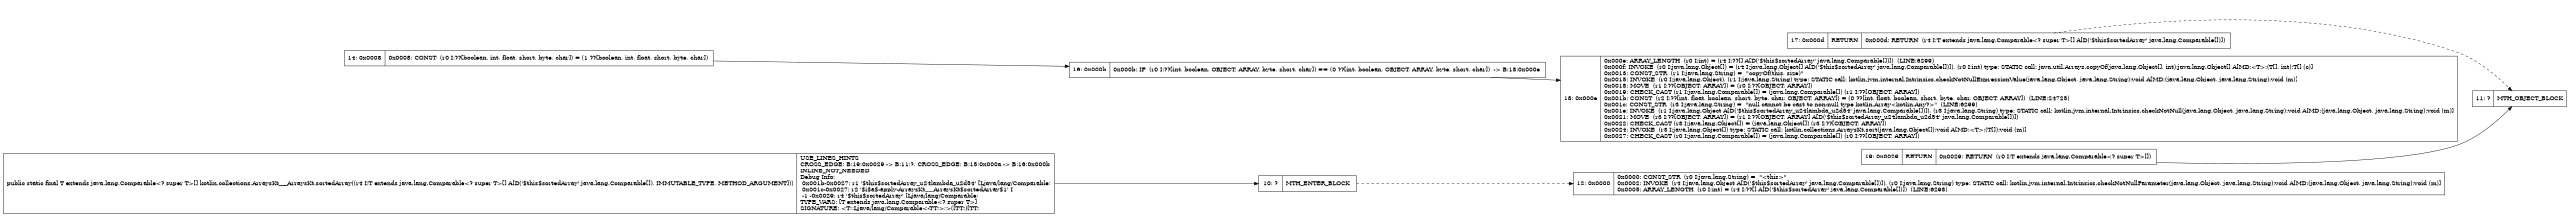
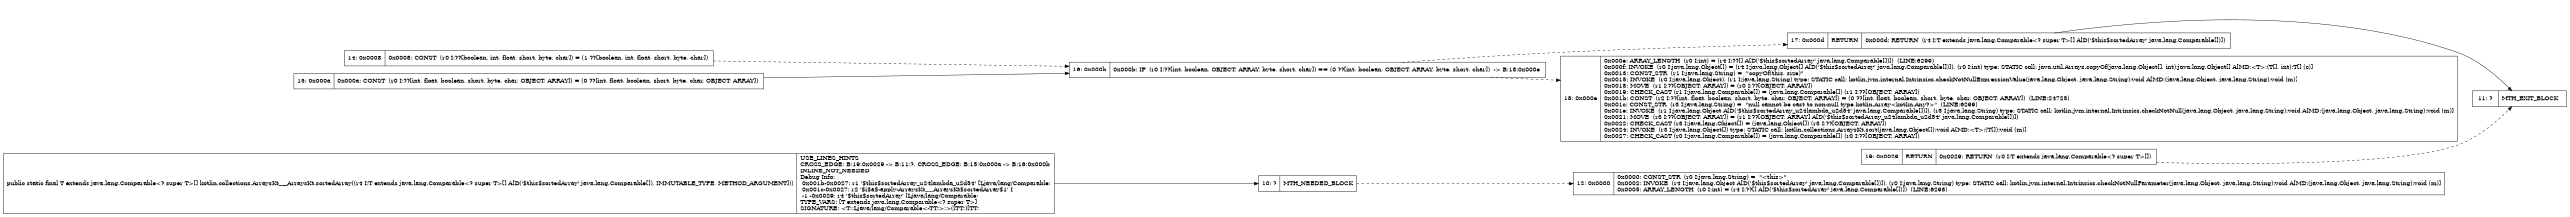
(2289, 22) -> (2289, 22)
none -> (1593, 51)
(889, 64) -> (889, 64)
(1523, 79) -> (1523, 79)
none -> (529, 81)
(2530, 99) -> (2530, 99)
(2339, 161) -> (2339, 161)
(1318, 183) -> (1318, 183)
